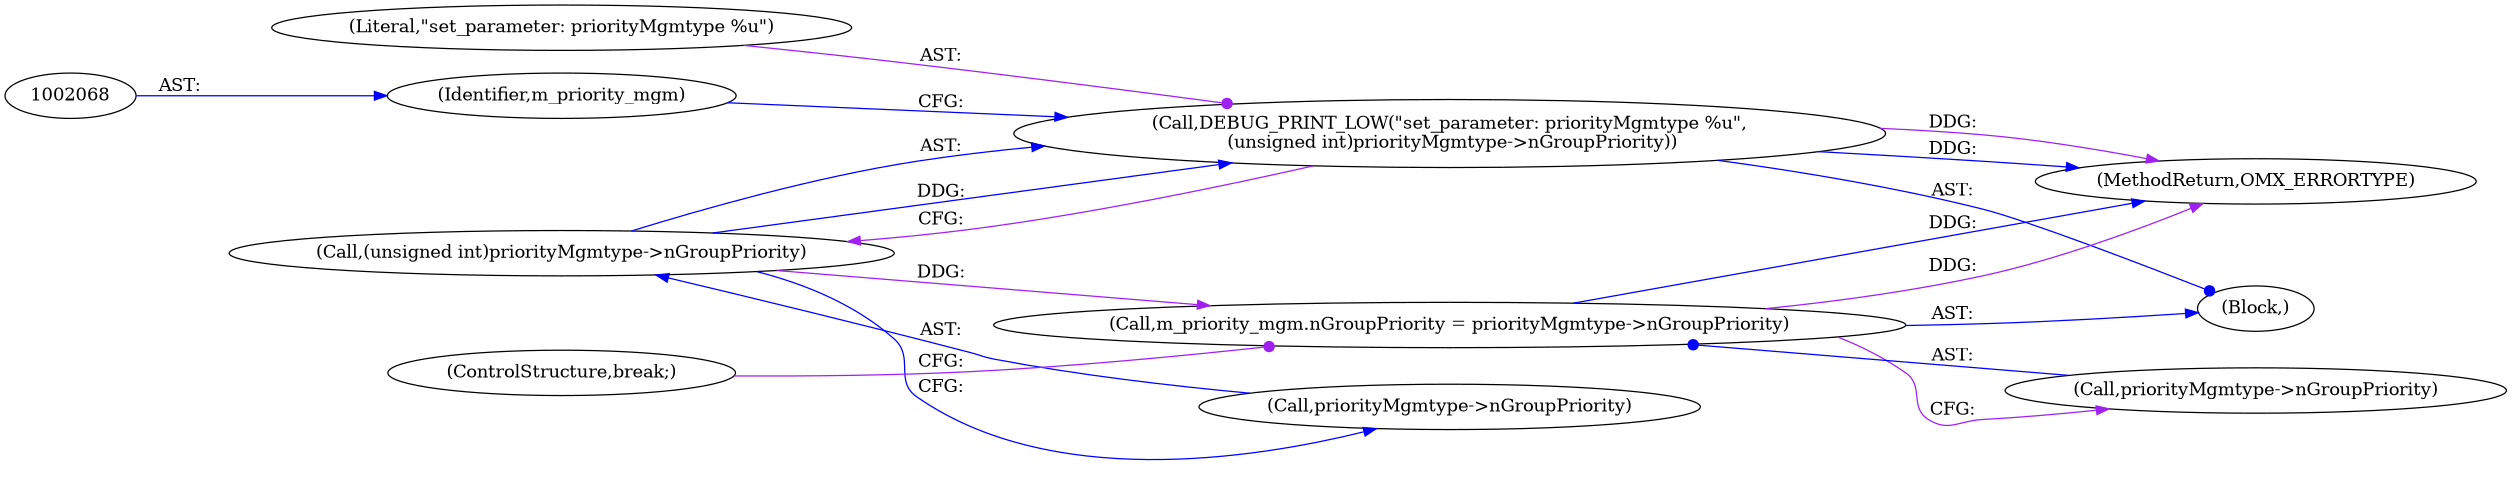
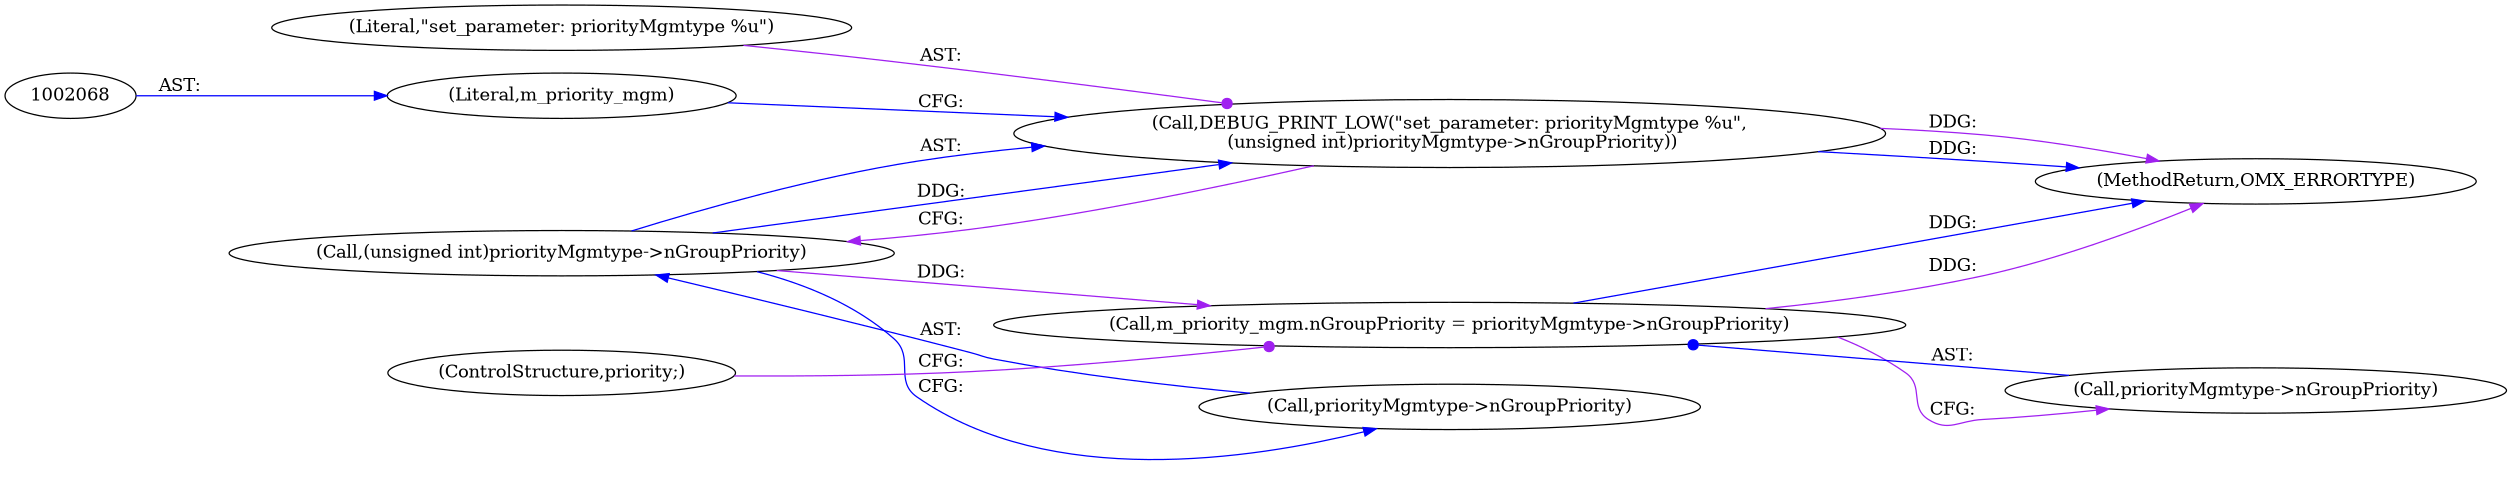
(562, 96) -> (562, 96)
(2256, 309) -> none
(562, 373) -> (562, 373)
